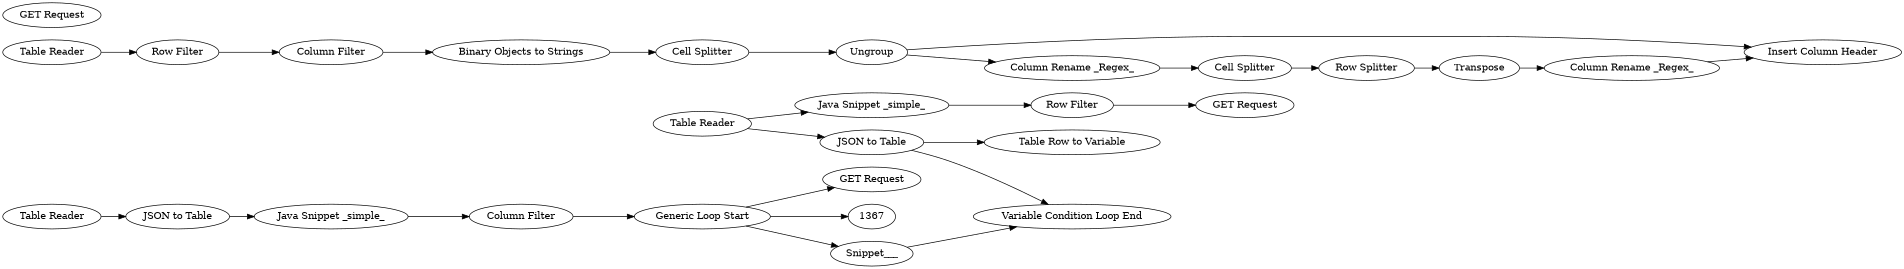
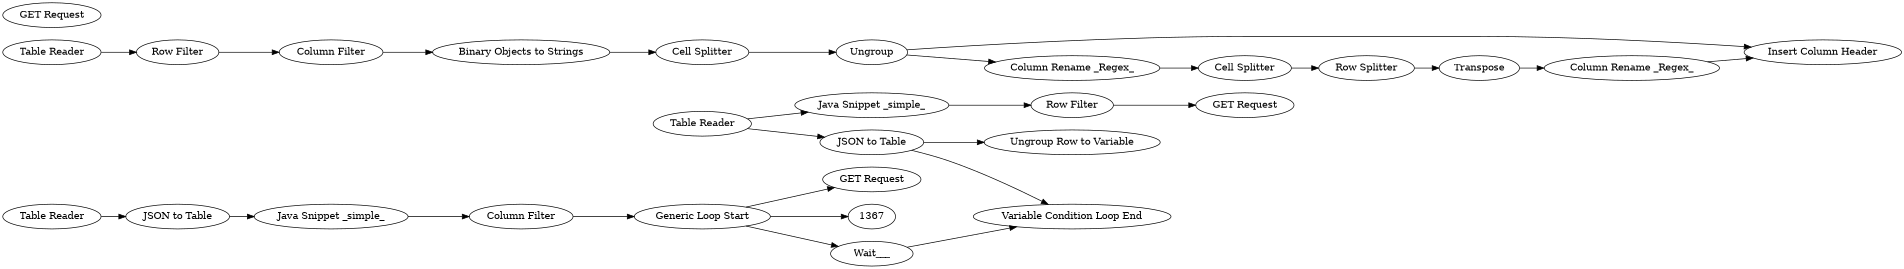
(1072, 142) -> (1072, 142)
(872, 254) -> (872, 254)
